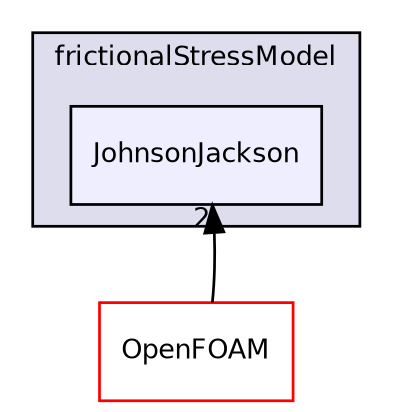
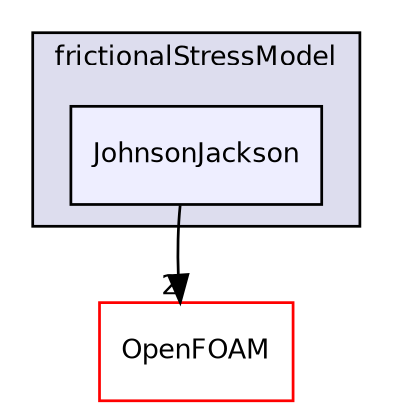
(215, 268) -> (178, 244)
